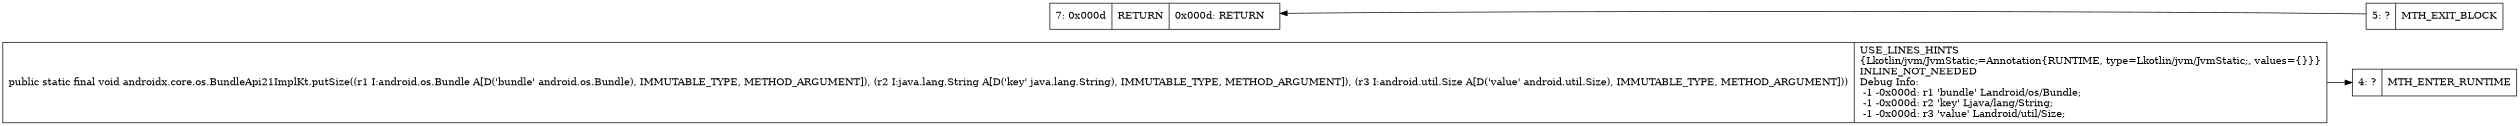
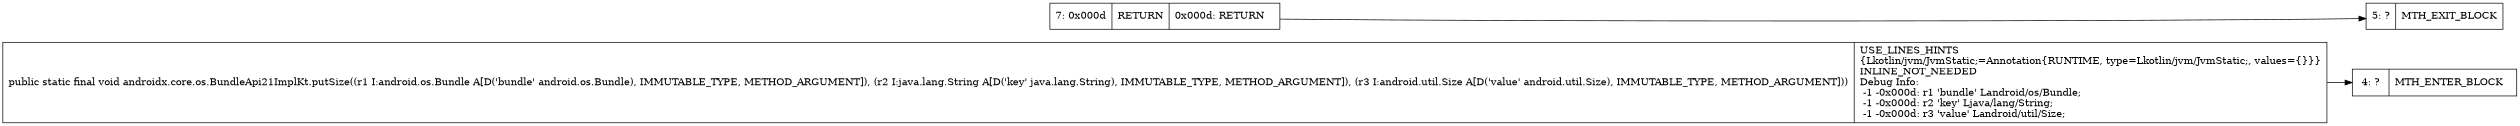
(1827, 11) -> (1819, 21)
(2449, 82) -> (2449, 82)
